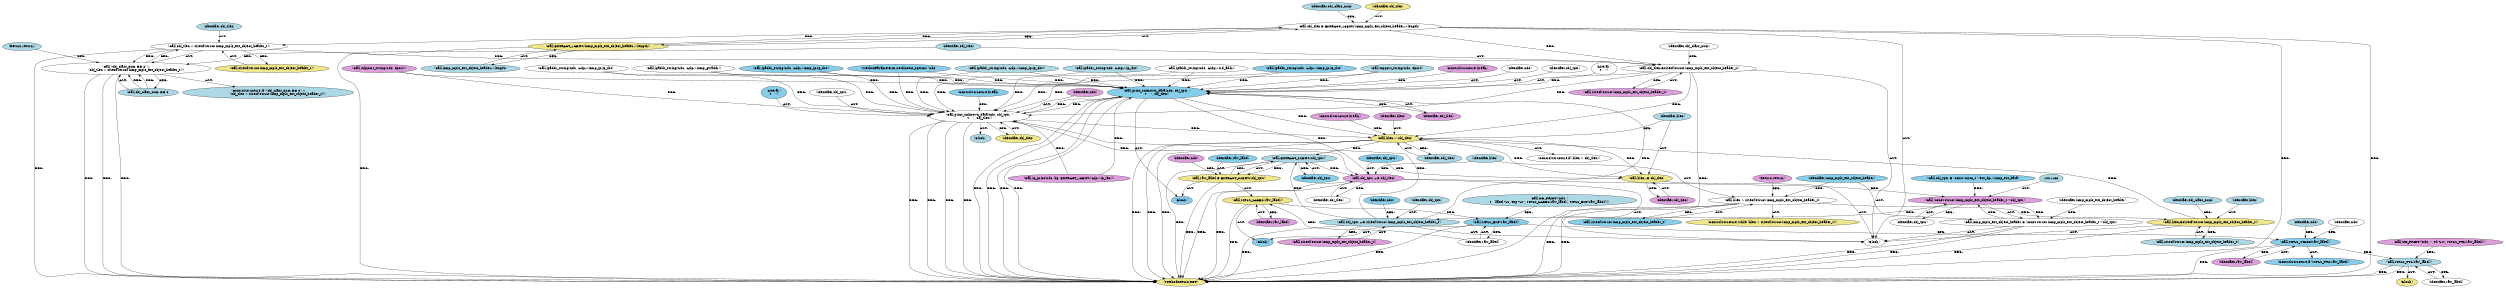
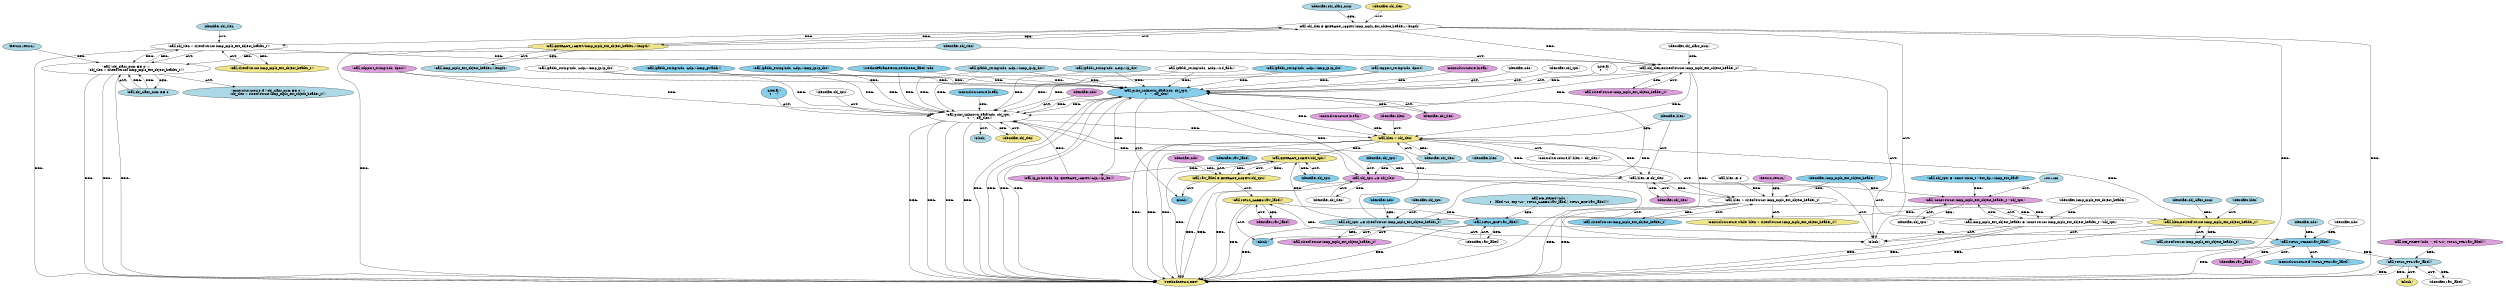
(684, 69) -> (684, 69)
(899, 69) -> (899, 69)
(1299, 158) -> (1299, 158)
(1330, 170) -> (1188, 167)
(1647, 178) -> (1647, 178)
none -> (1730, 178)
none -> (1692, 193)
